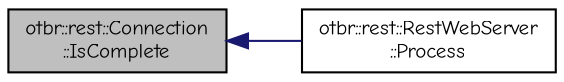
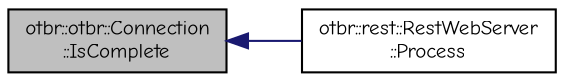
(117, 41) -> (117, 41)
